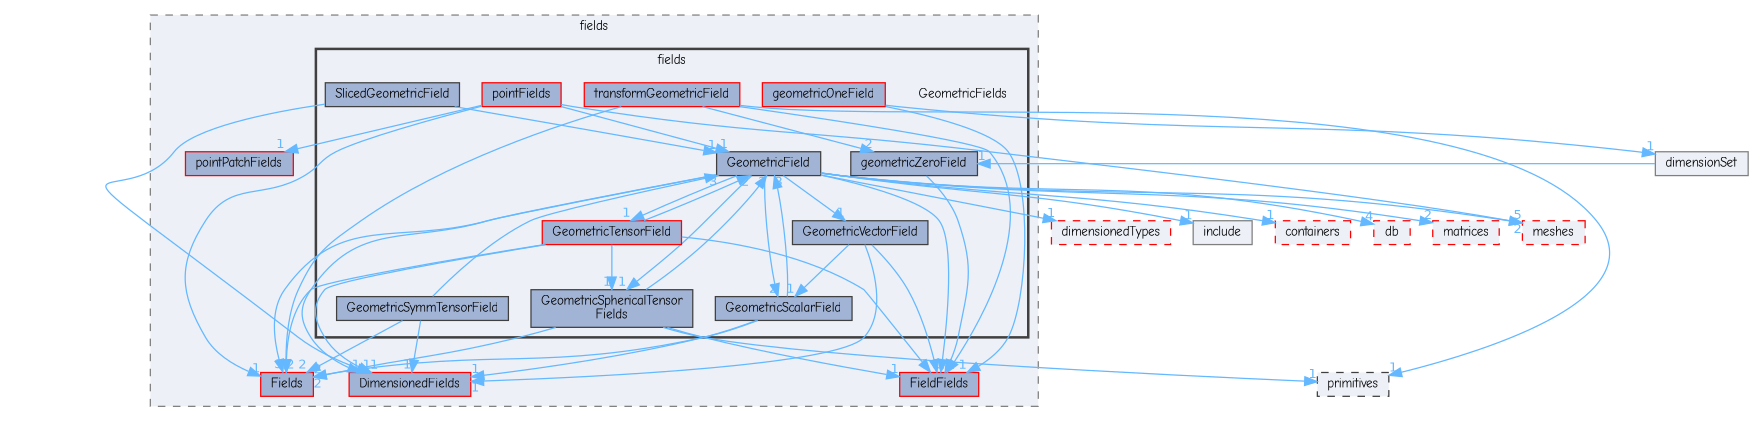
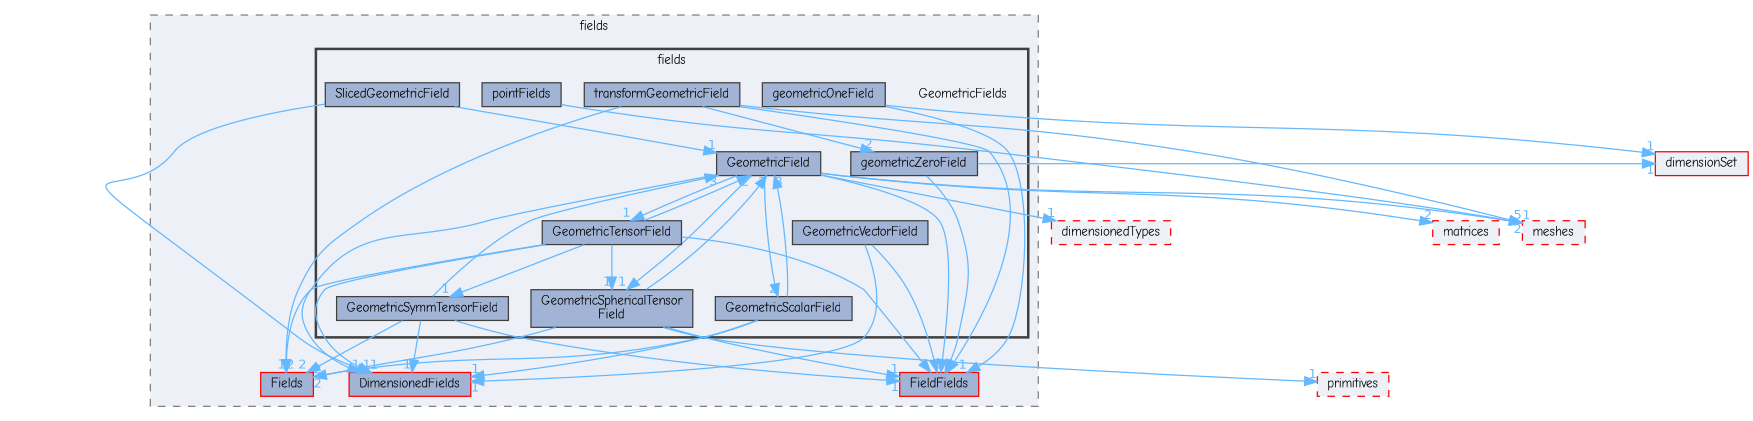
(522, 95) -> (522, 95)
(662, 95) -> (662, 95)
(824, 95) -> (824, 95)
(1235, 118) -> (1128, 142)
(639, 127) -> none
(239, 164) -> none
(1323, 164) -> (1310, 164)
(1702, 164) -> (1702, 164)
(257, 191) -> none
(809, 194) -> none
(612, 233) -> (612, 233)
(1223, 233) -> none
(1313, 233) -> none
(1392, 233) -> none
(352, 240) -> none
(830, 263) -> none
none -> (523, 268)
(612, 309) -> (612, 309)
none -> (669, 361)
(1353, 384) -> (1353, 384)
